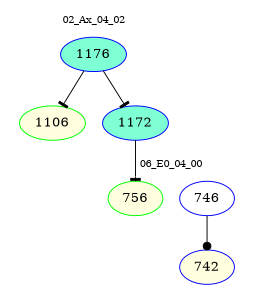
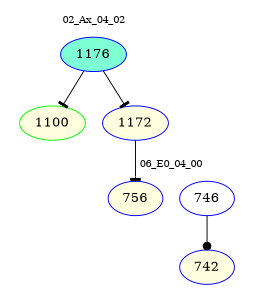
(52, 123) -> (52, 123)
(135, 123) -> (135, 123)
(135, 198) -> (135, 198)
